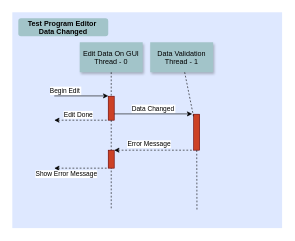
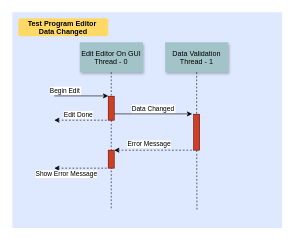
(63, 27) -> (63, 27)
(111, 53) -> (111, 53)
(182, 57) -> (197, 57)
